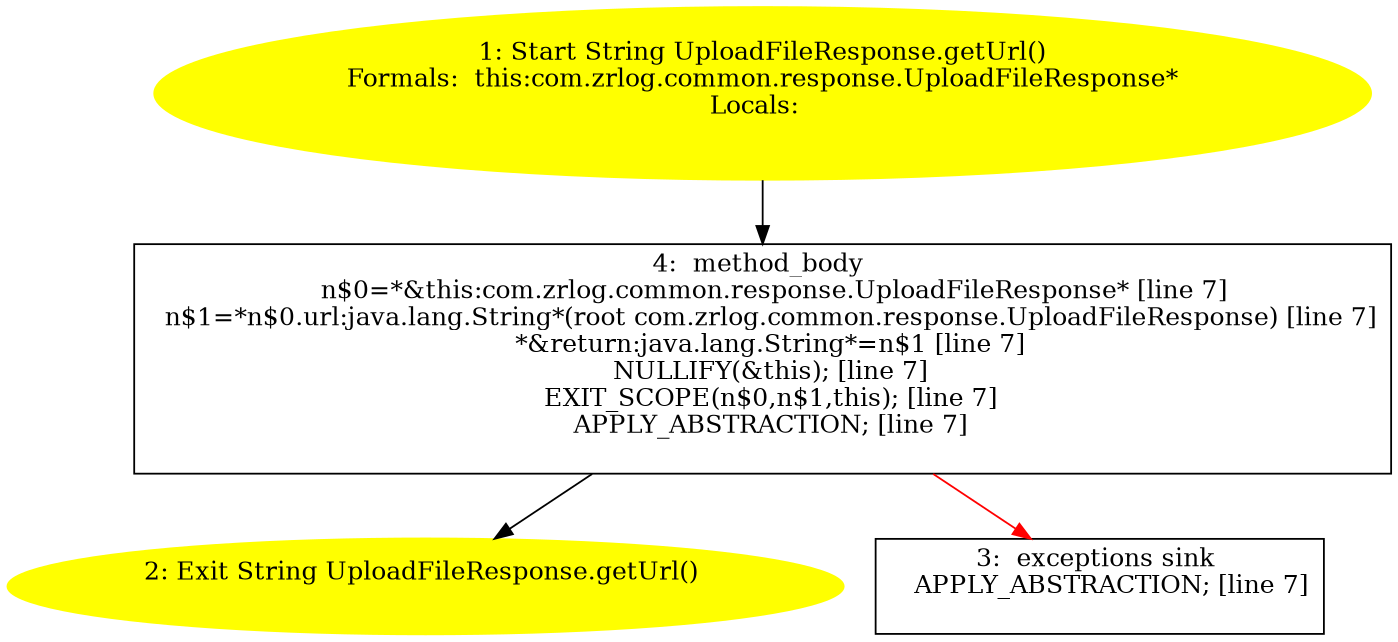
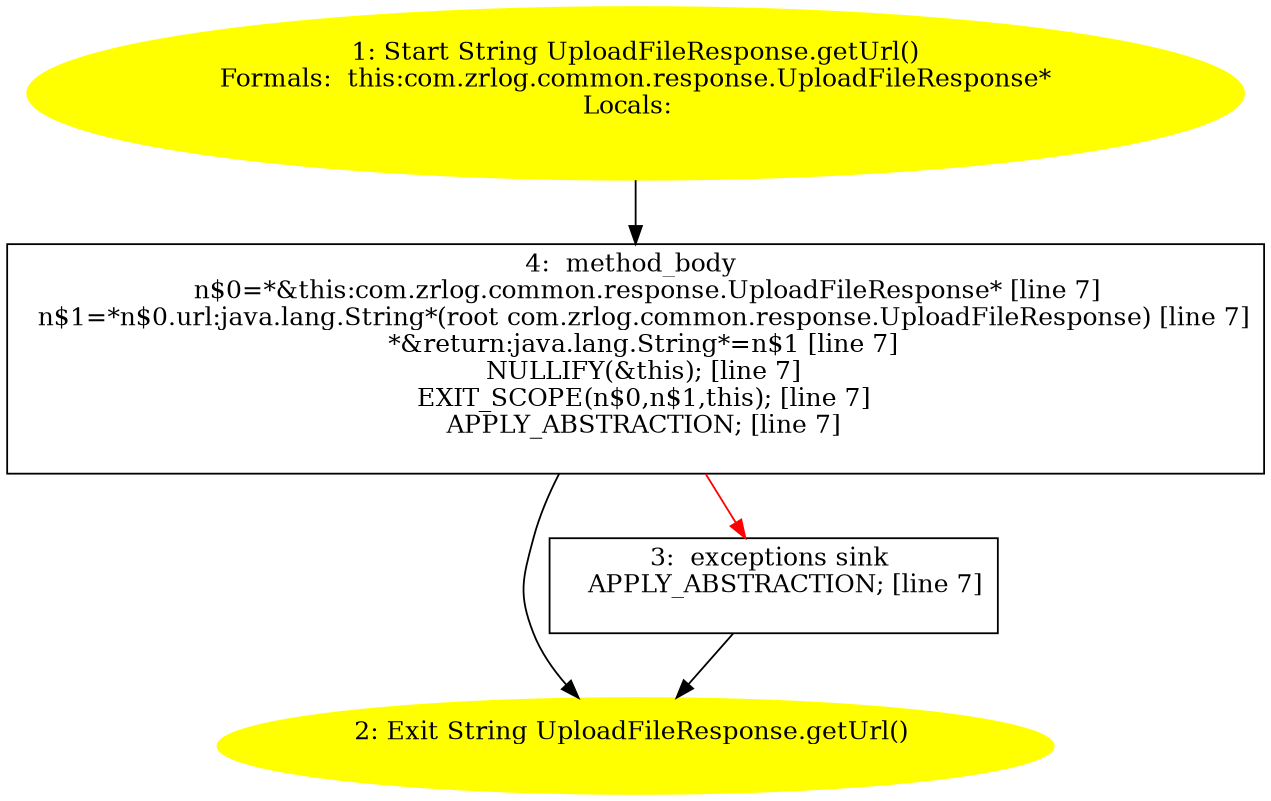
none -> (711, 659)
